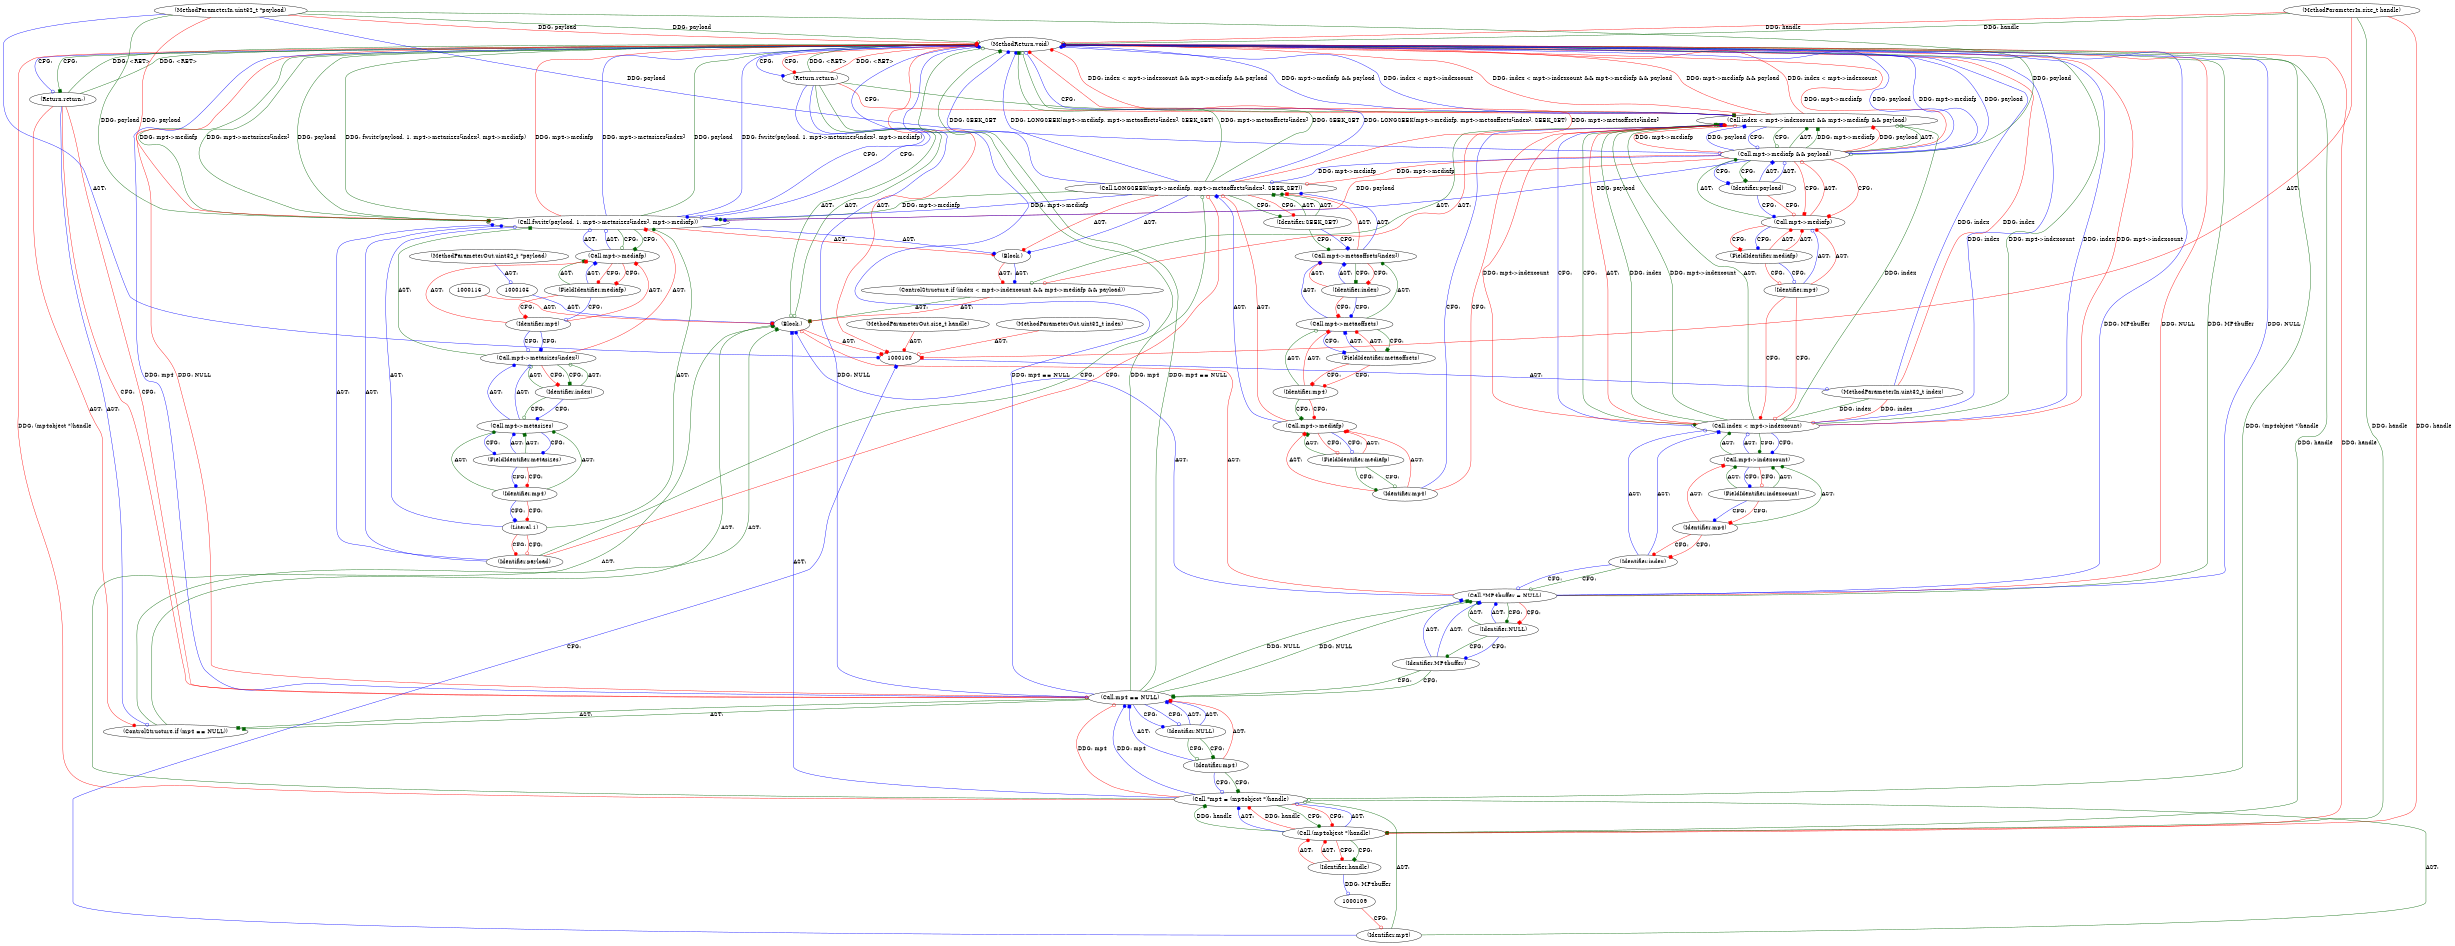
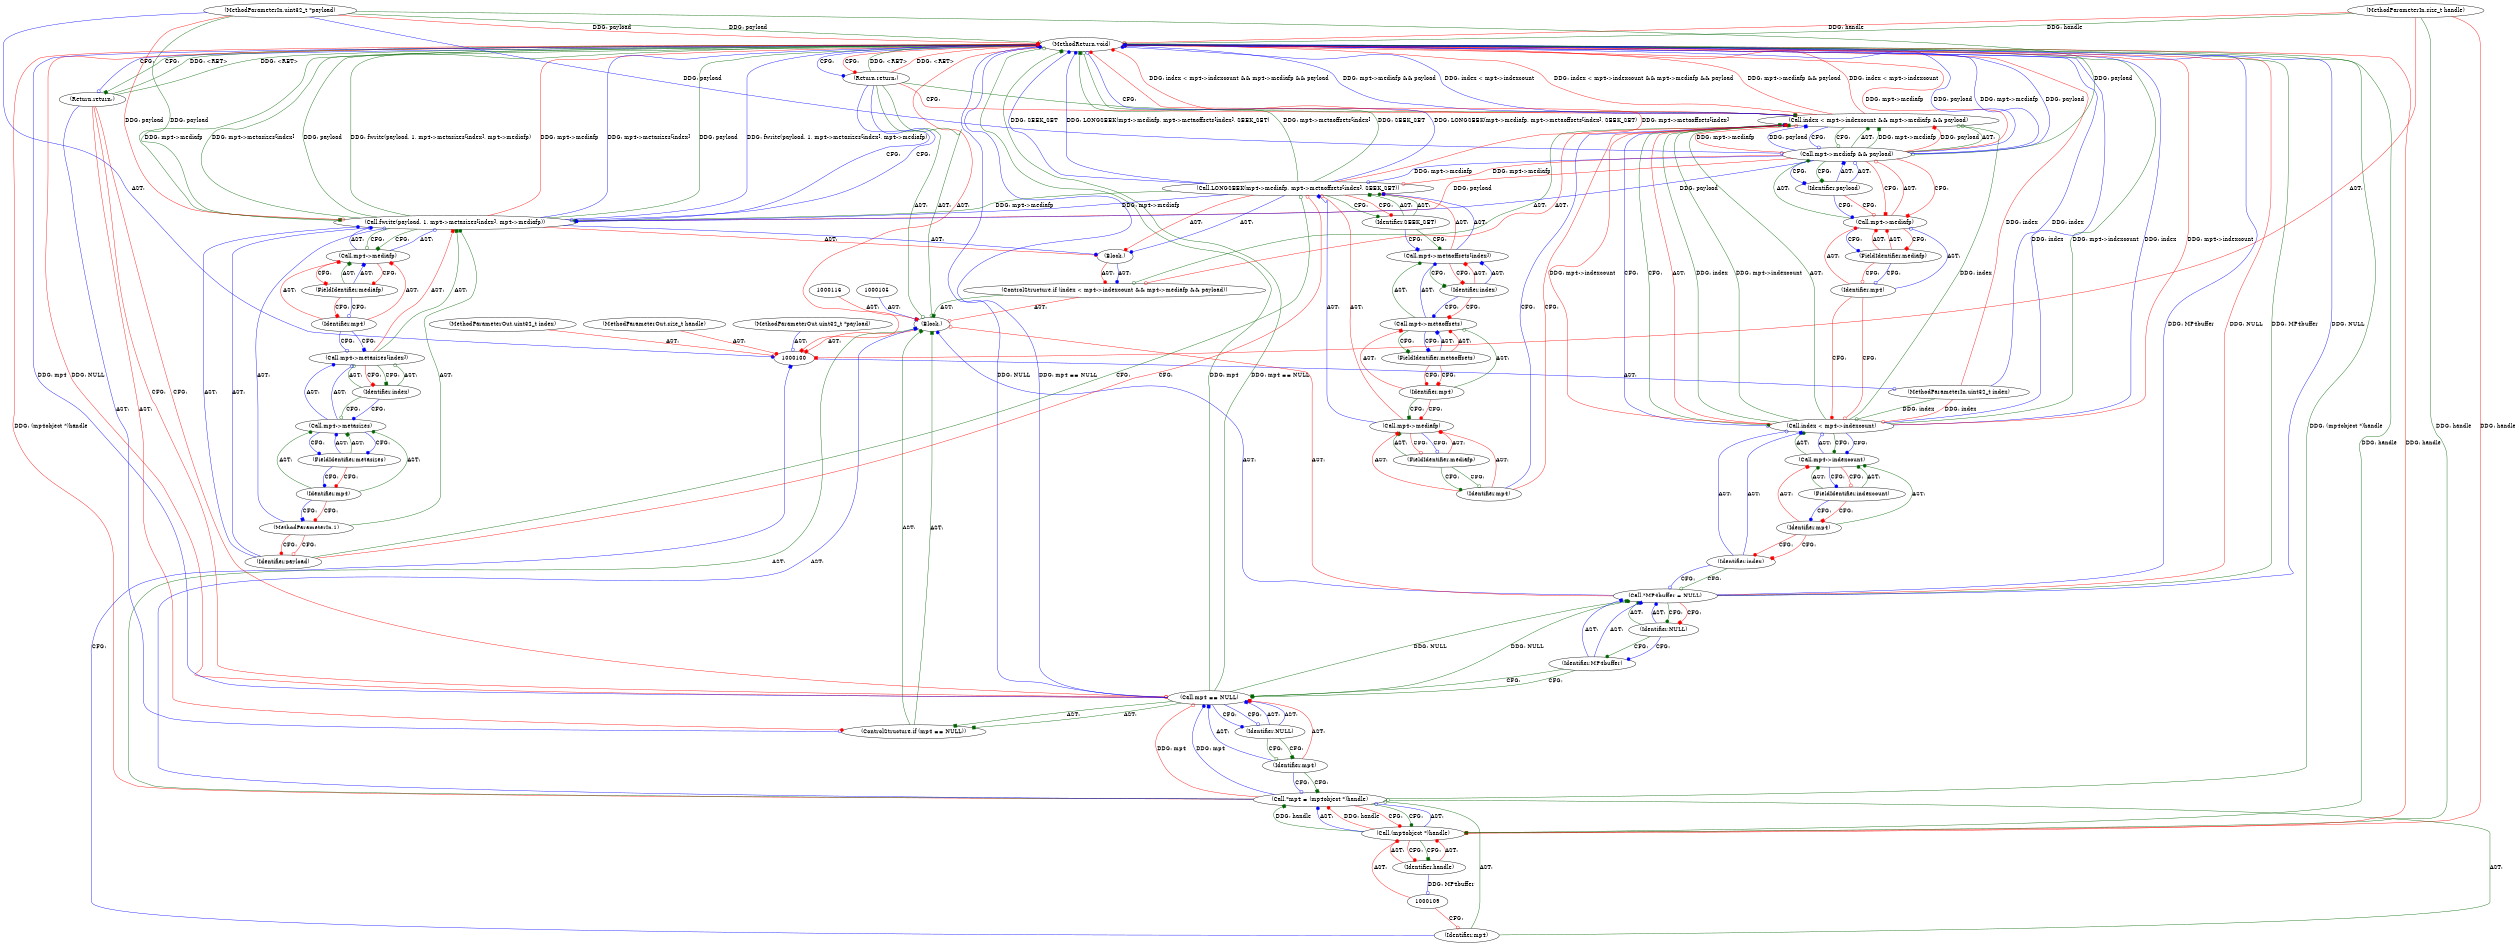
(502, 272) -> (794, 339)
(525, 528) -> (306, 528)
none -> (1374, 875)
